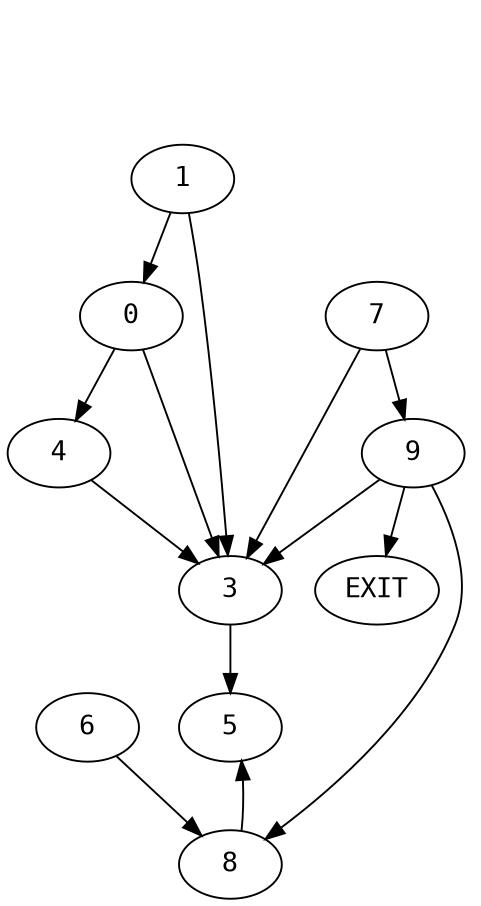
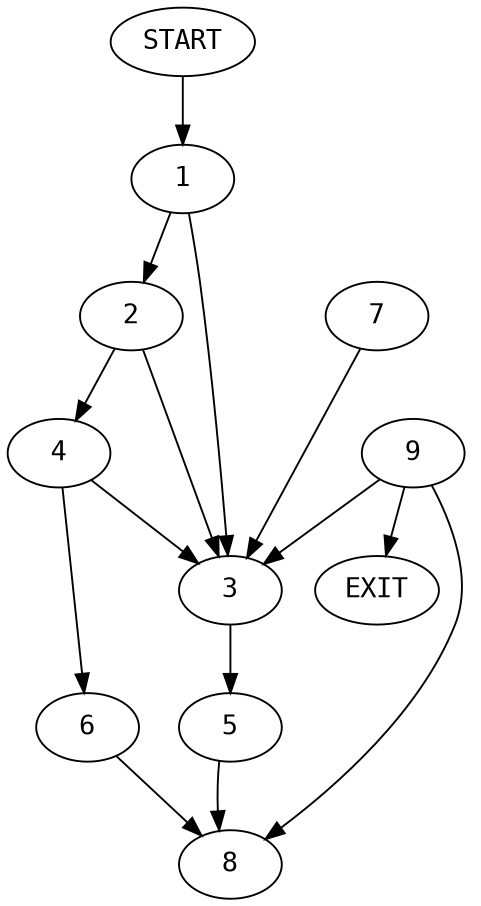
none -> (183, 42)
(131, 316) -> (131, 316)
(393, 375) -> none
none -> (72, 581)
(243, 805) -> (218, 786)
